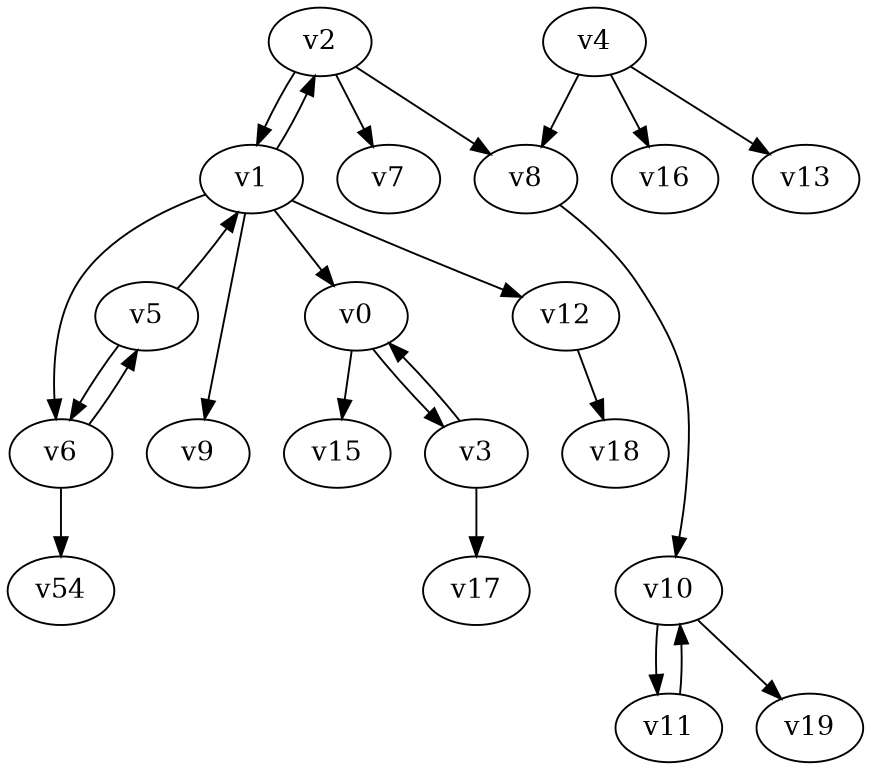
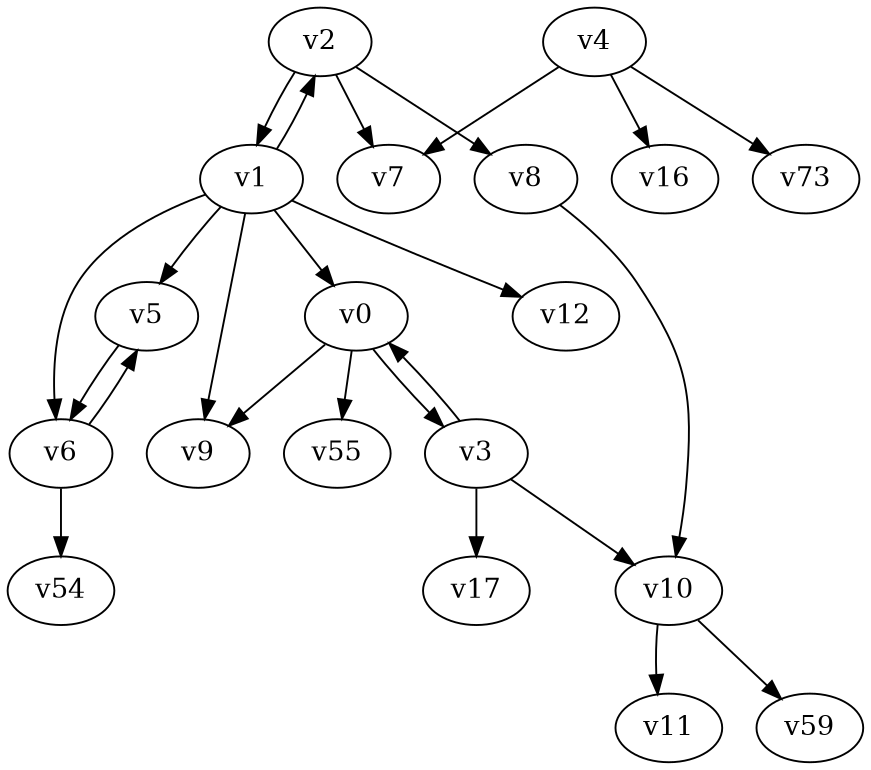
(565, 102) -> (499, 105)
(806, 179) -> (806, 179)
(203, 259) -> (195, 236)
none -> (284, 379)
(337, 454) -> (337, 454)
(615, 454) -> none
(682, 669) -> (565, 517)
(810, 728) -> (810, 728)
